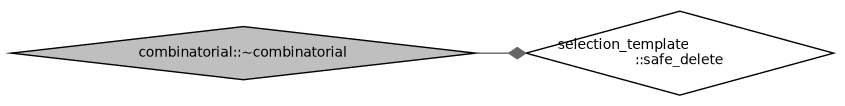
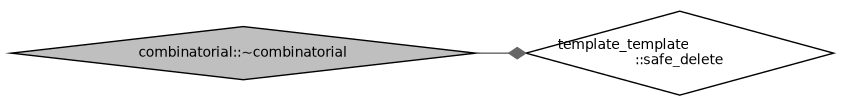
(680, 53) -> (680, 53)
